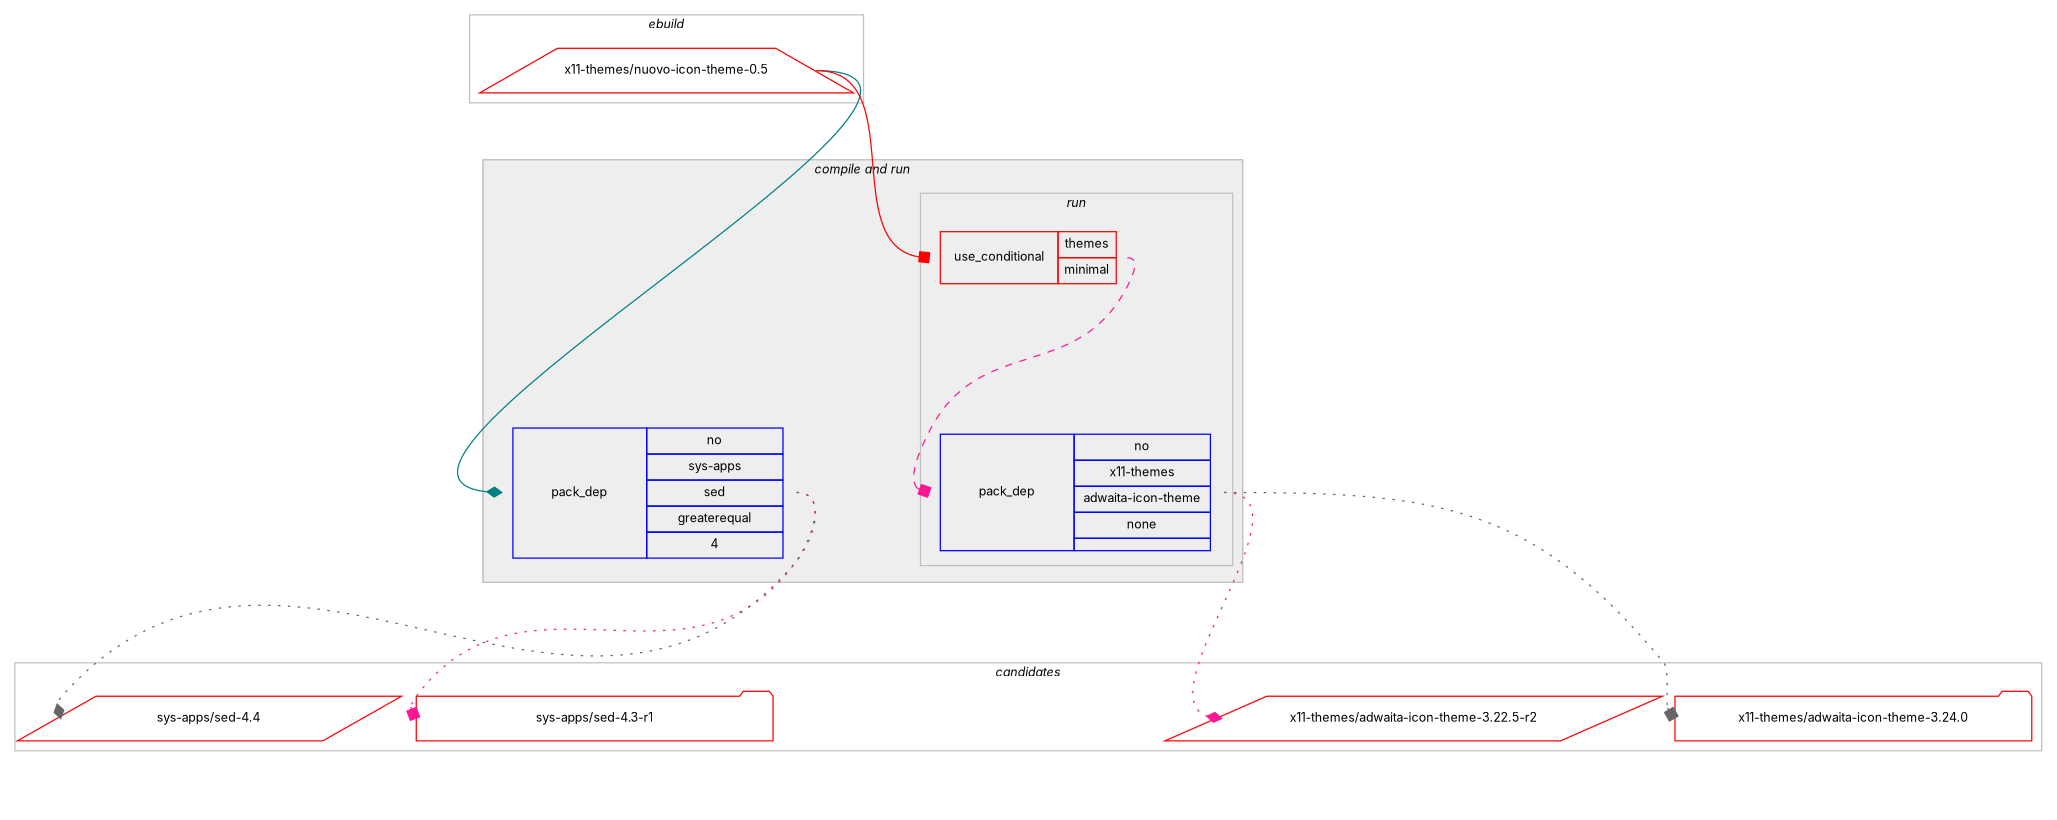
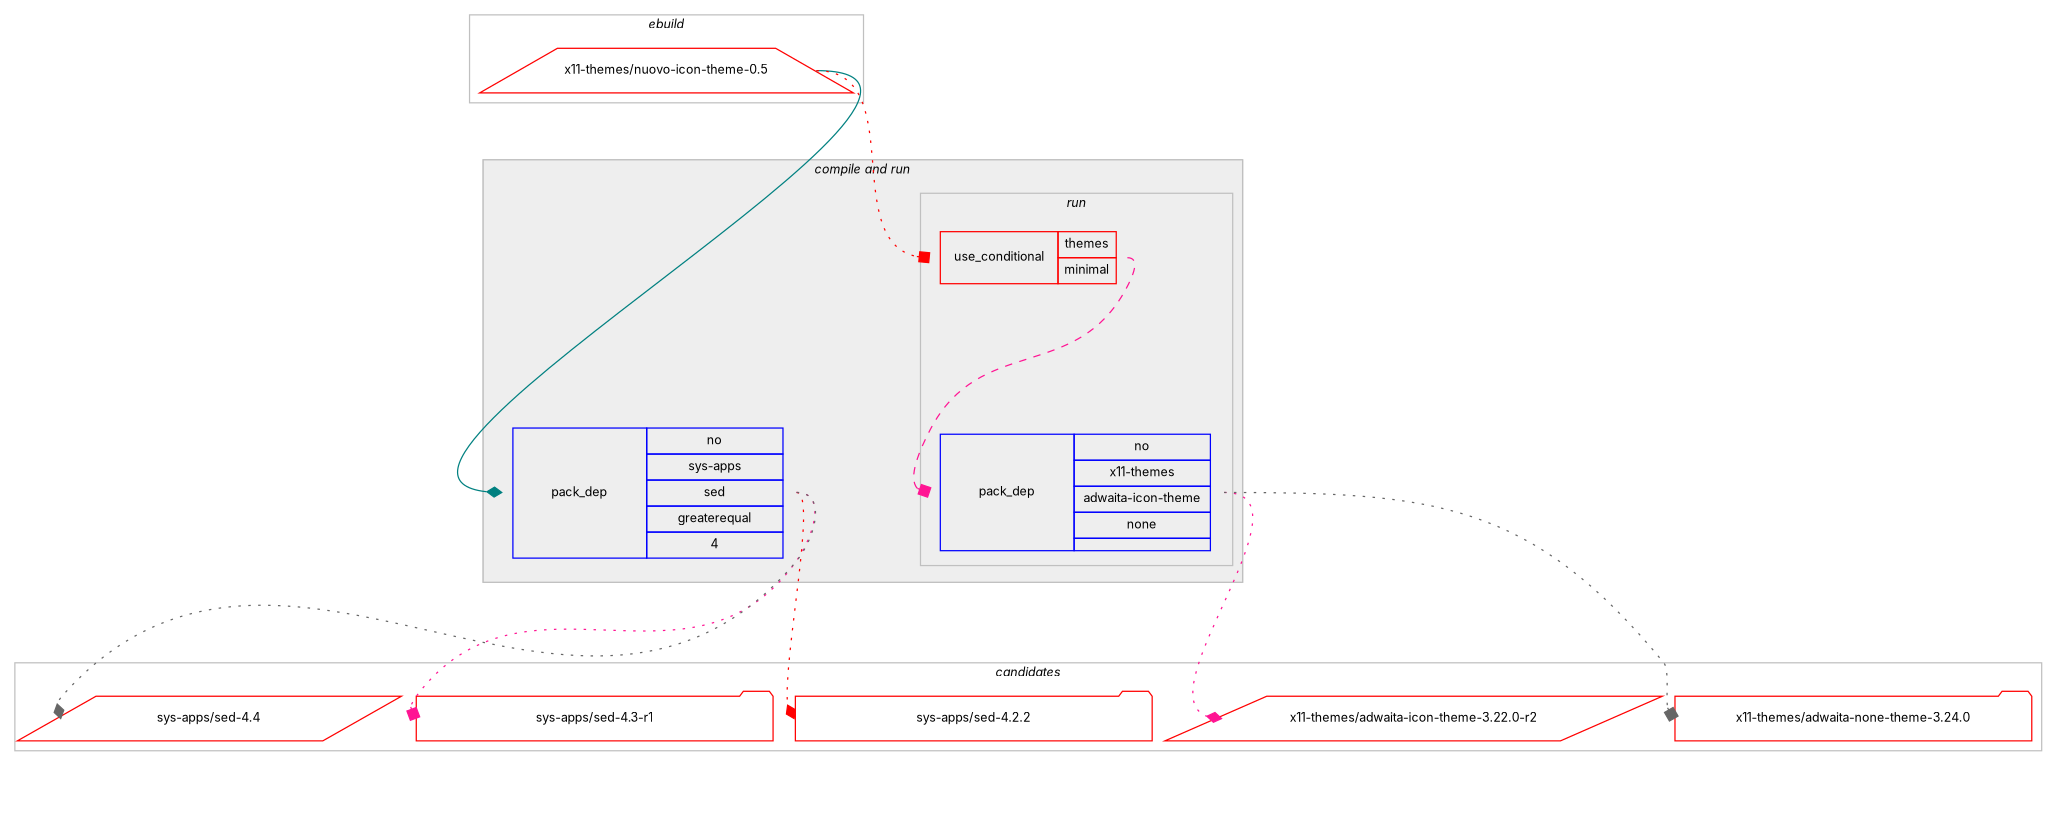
(872, 152) -> (872, 152)
none -> (974, 719)
(1414, 719) -> (1414, 719)
(1853, 719) -> (1853, 719)
